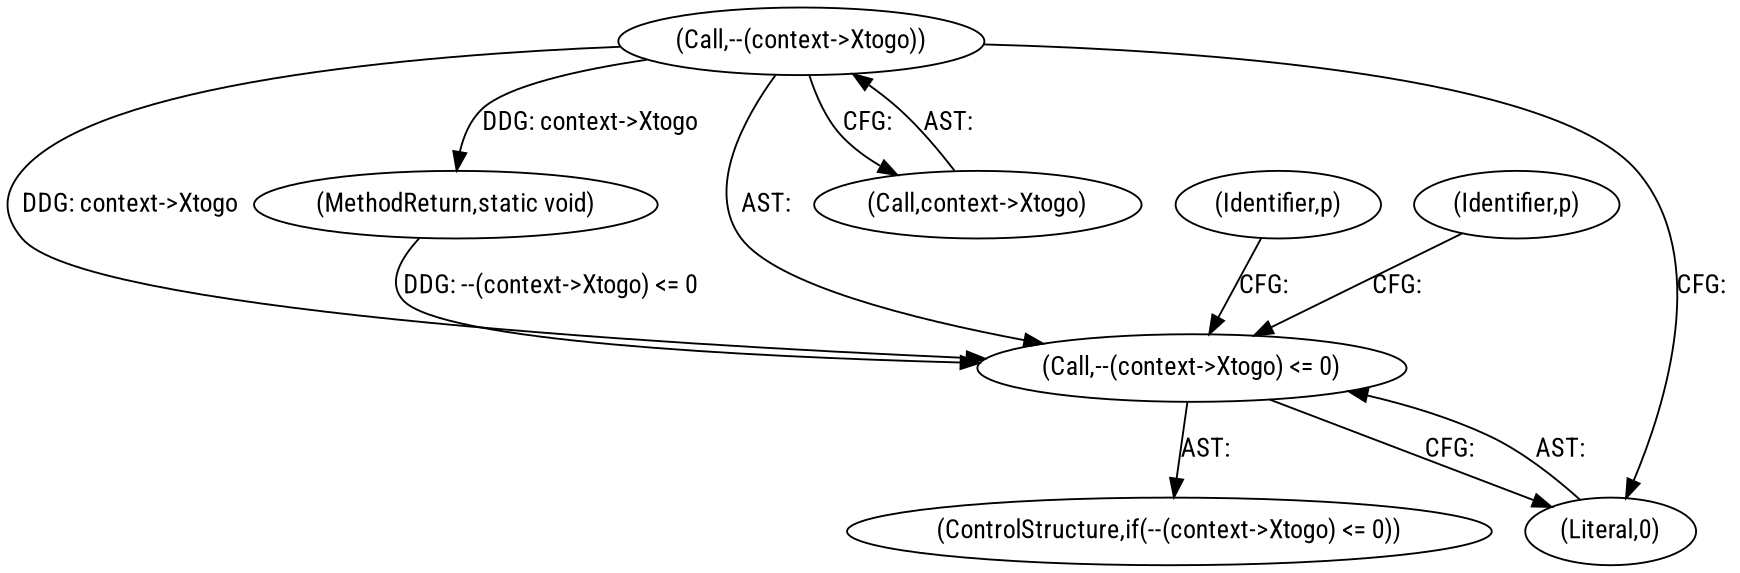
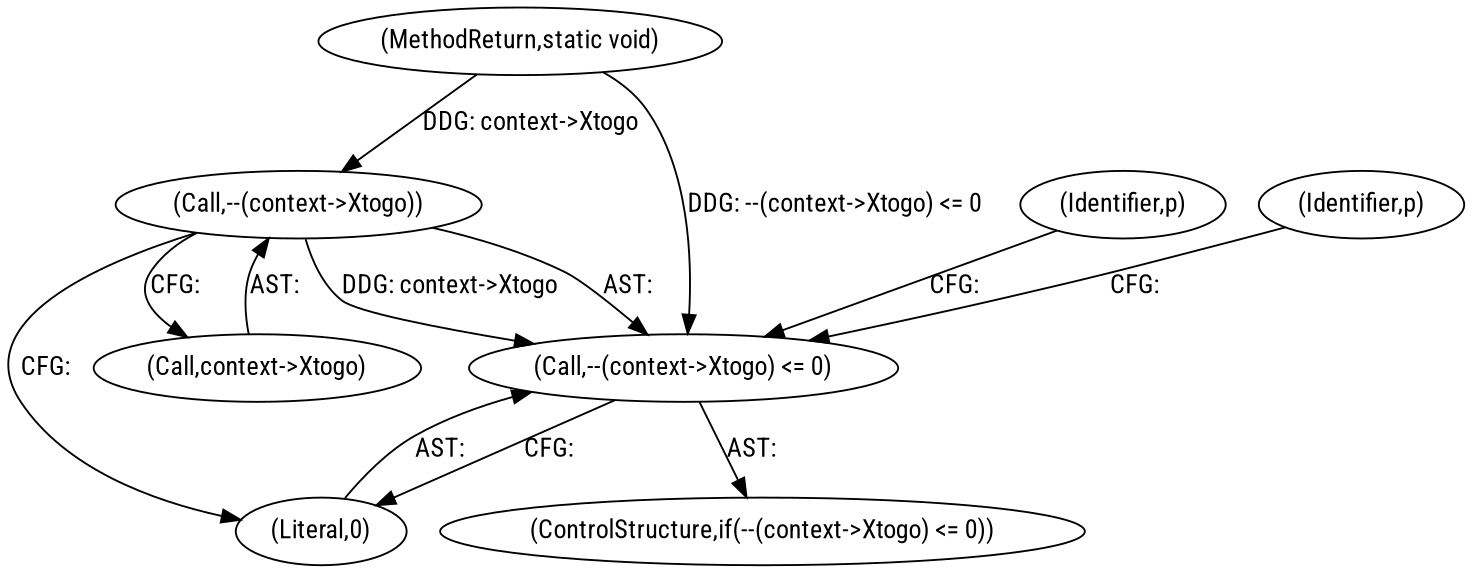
(538, 83) -> (417, 117)
